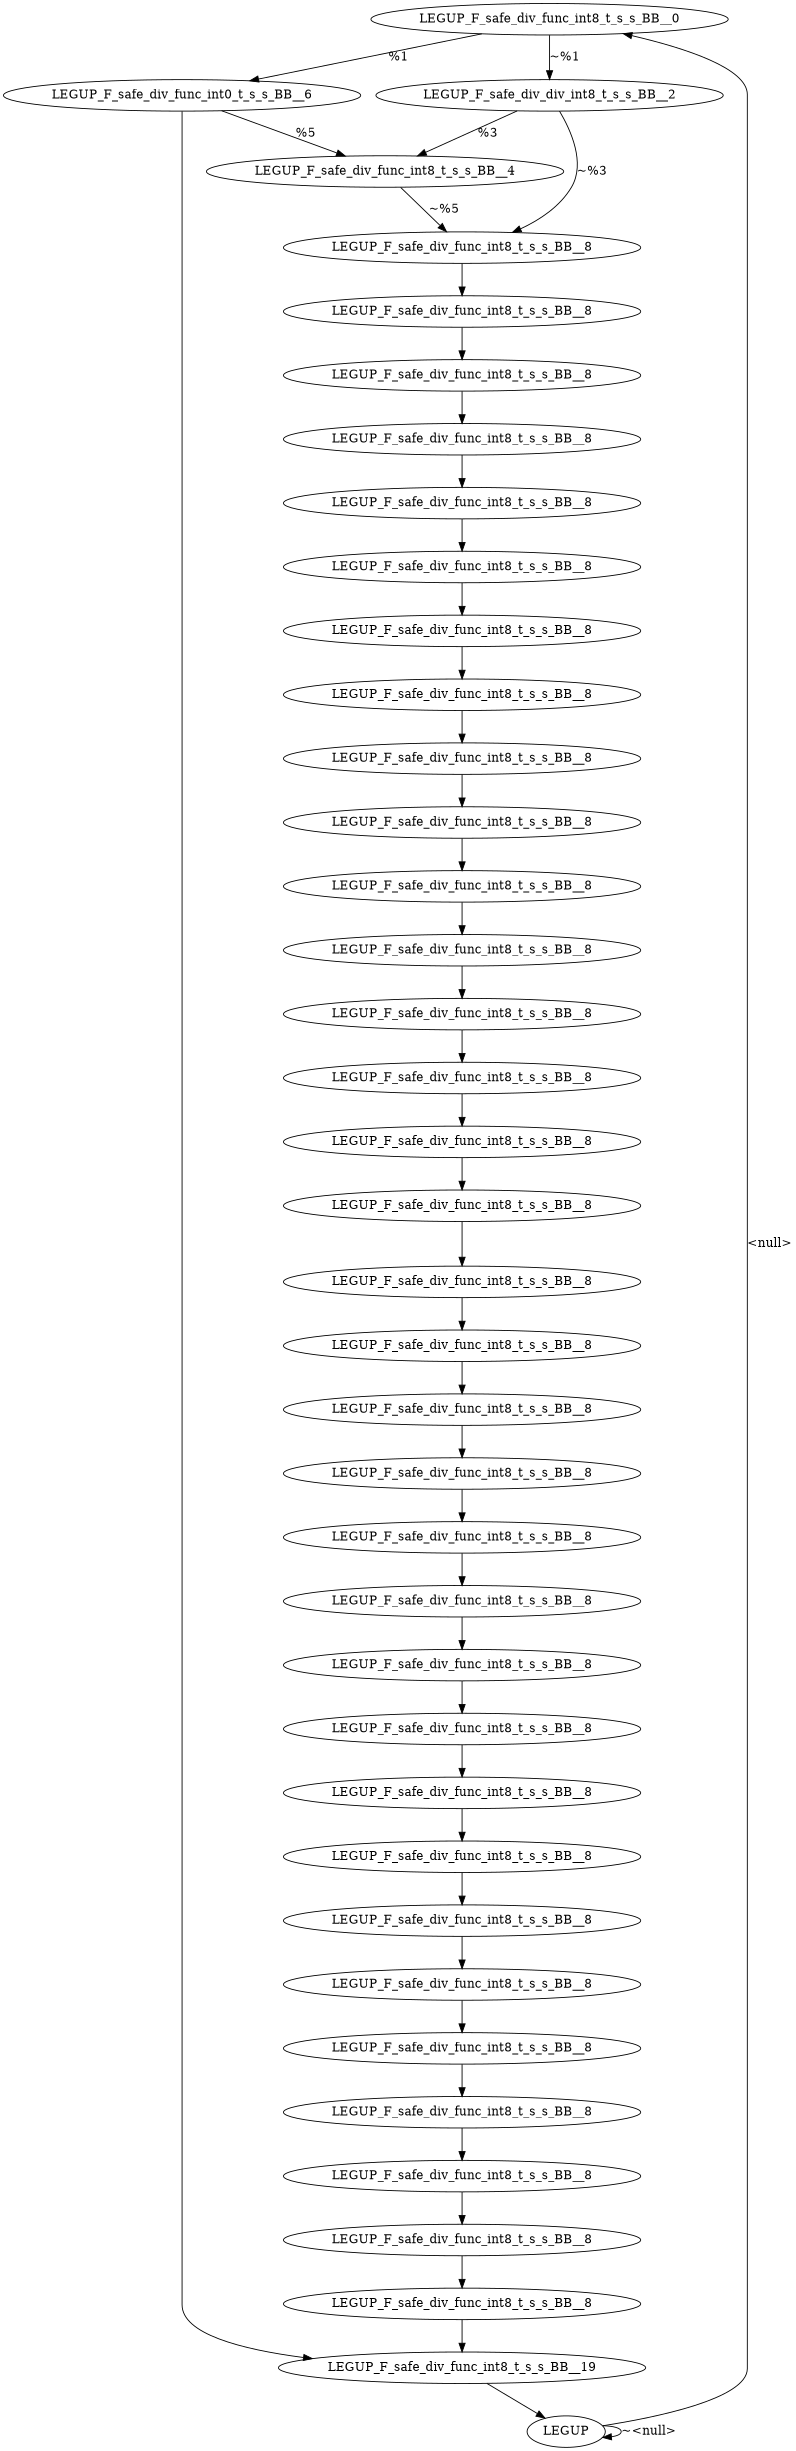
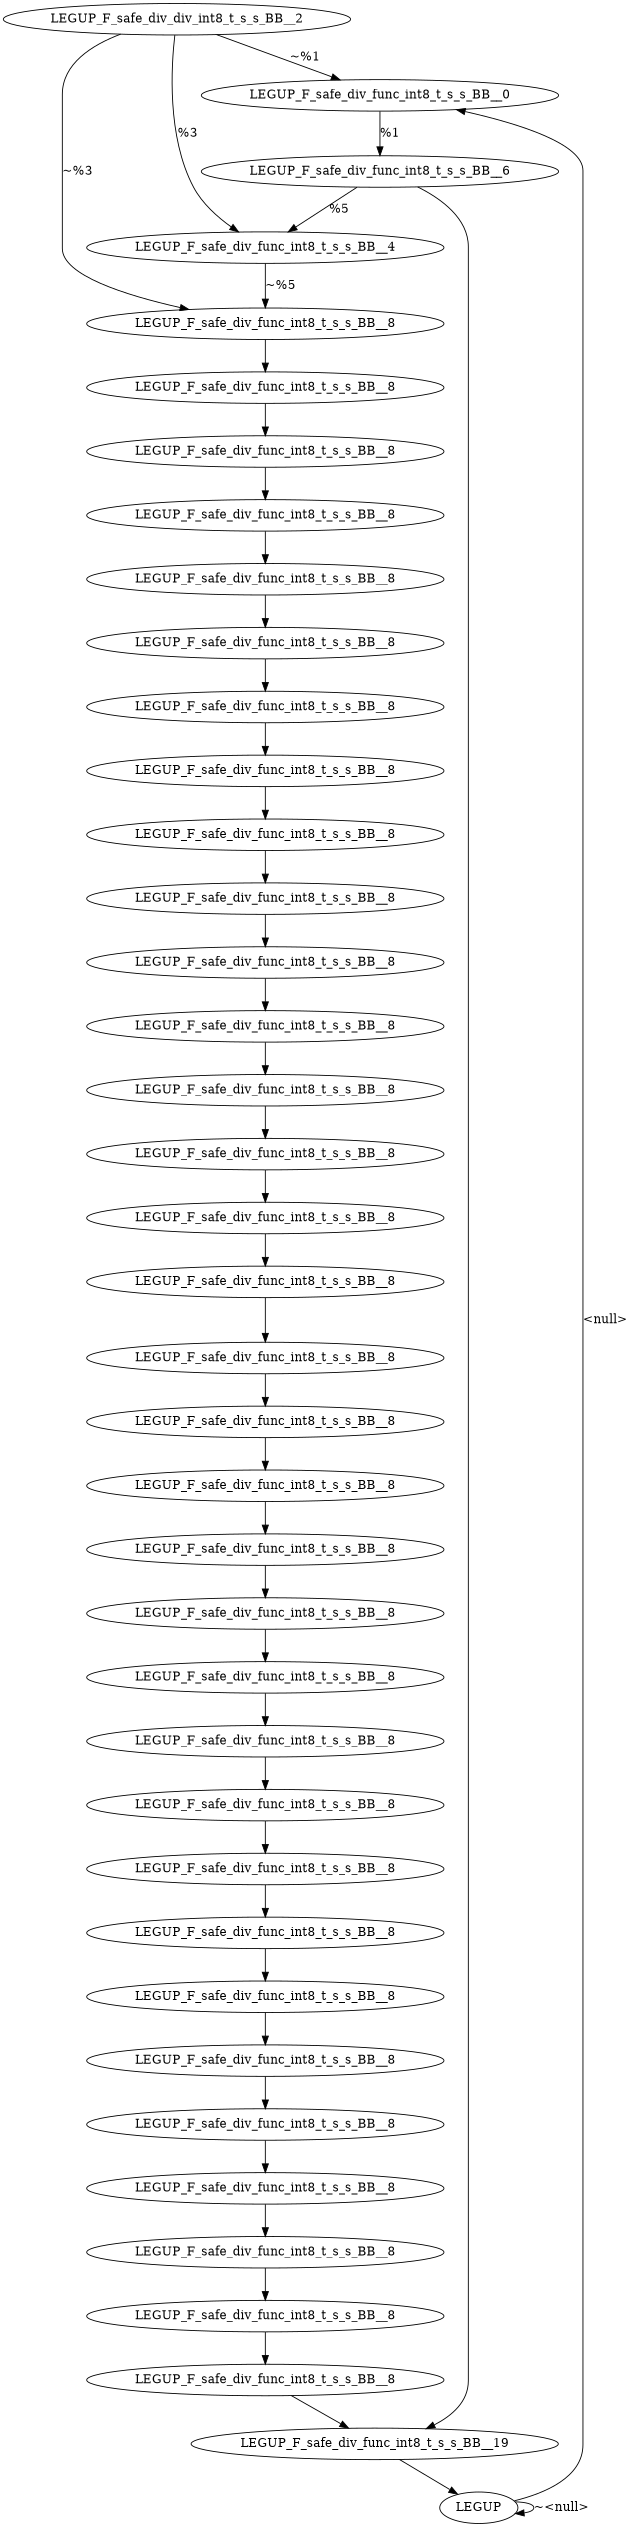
(550, 53) -> (274, 56)
(182, 95) -> (380, 172)
